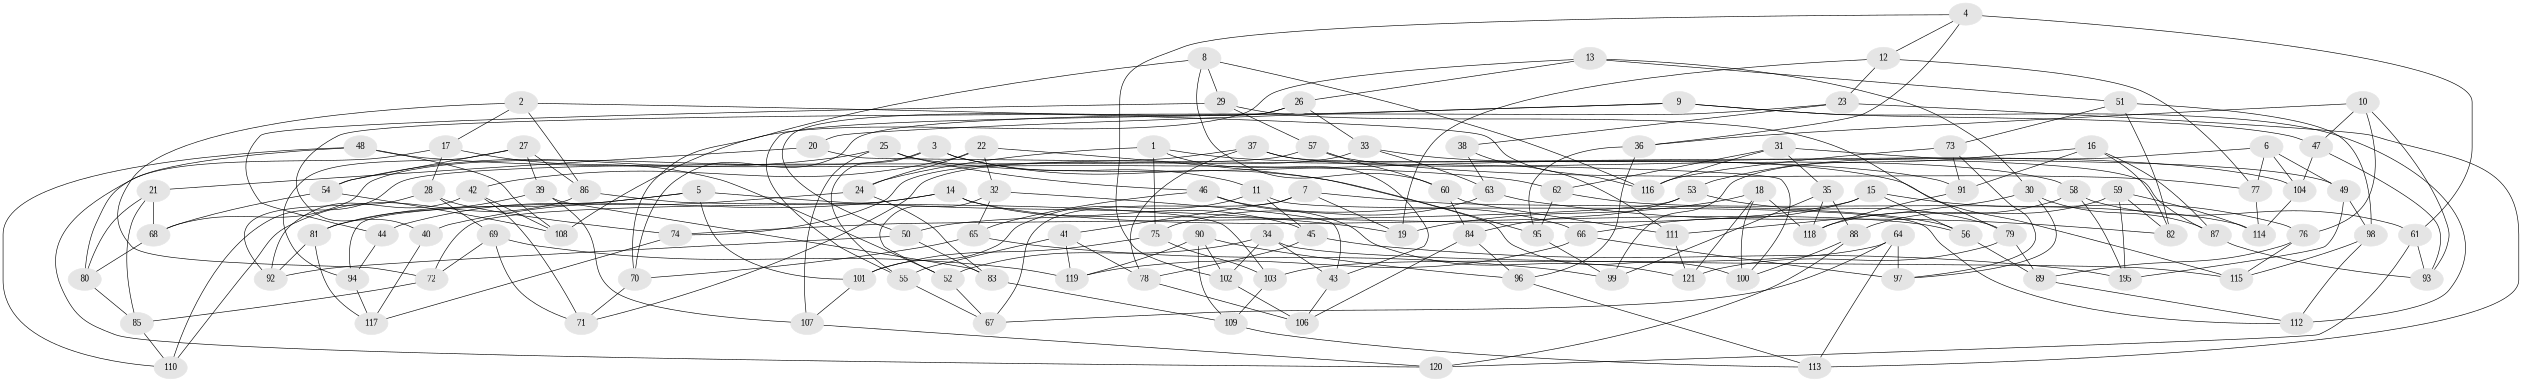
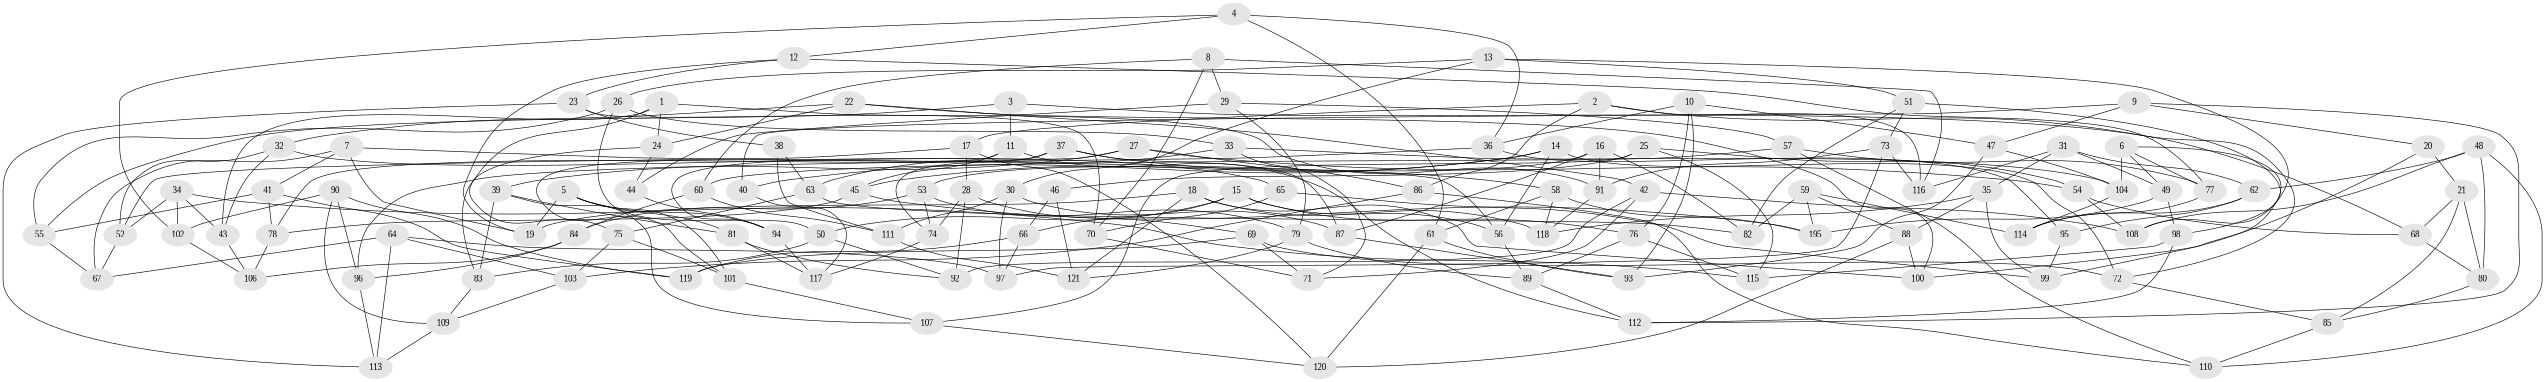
(1237, 171) -> none
(1086, 205) -> none
